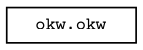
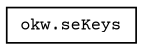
(71, 25) -> (71, 25)
